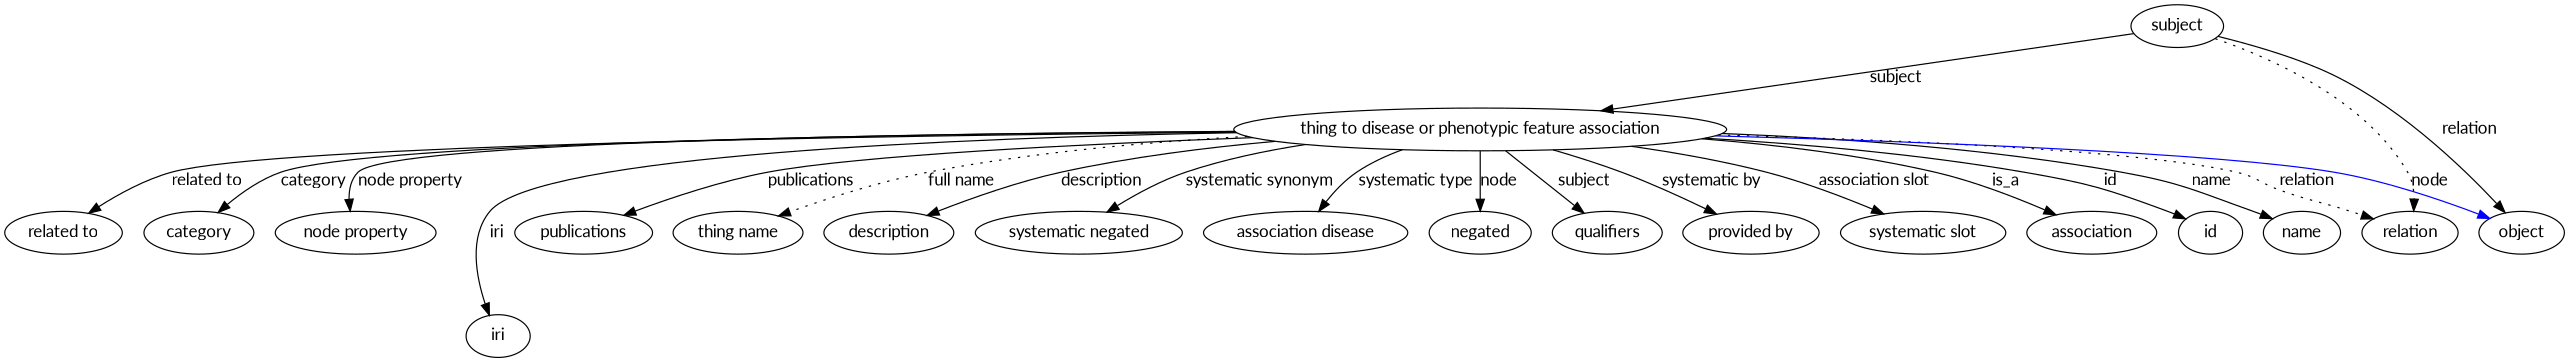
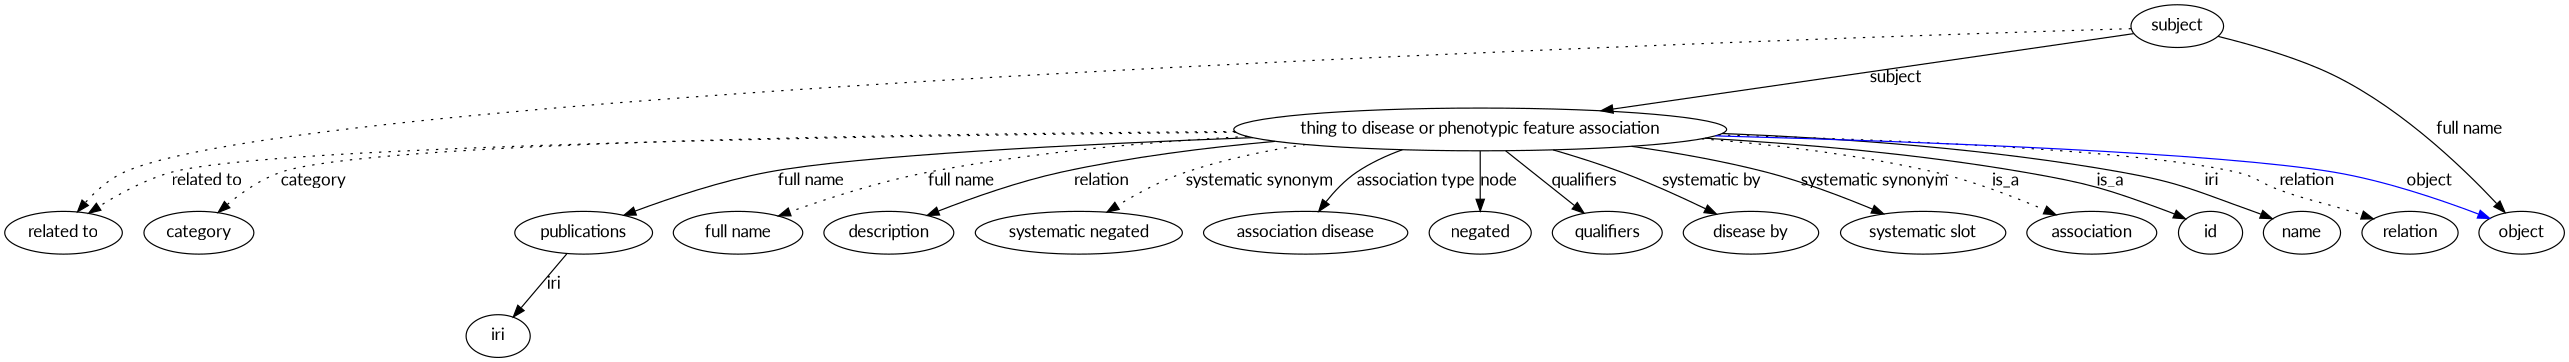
(2335, 97) -> (1100, 71)
(2469, 129) -> (2469, 129)
(726, 140) -> (726, 140)
(663, 142) -> (663, 142)
(811, 150) -> (544, 281)
(1876, 160) -> (1876, 160)
(1208, 165) -> (1208, 165)
(811, 181) -> (811, 181)
(1101, 181) -> (1101, 181)
(1416, 181) -> (1416, 181)
(1584, 181) -> (1584, 181)
(1874, 181) -> (1874, 181)
(2110, 181) -> (2110, 181)
(2212, 181) -> (2212, 181)
(2430, 181) -> (2430, 181)
(356, 233) -> none
(738, 233) -> (738, 233)
(1751, 233) -> (1751, 233)
